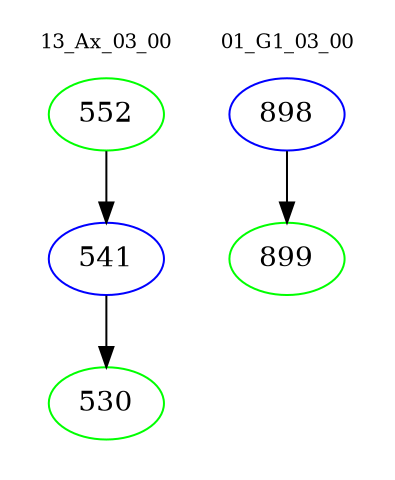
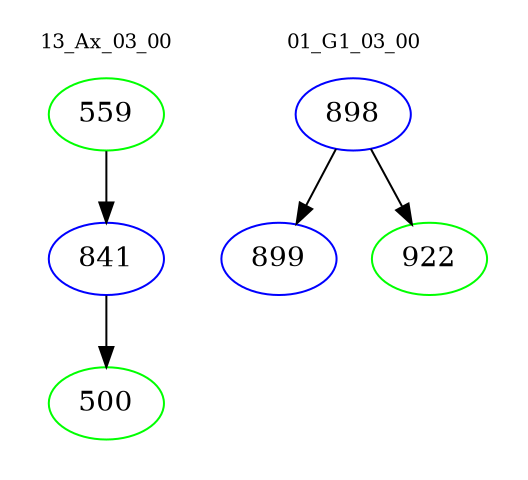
(106, 114) -> (106, 114)
(106, 259) -> (106, 259)
(287, 259) -> (279, 259)
none -> (429, 259)
(106, 403) -> (106, 403)
